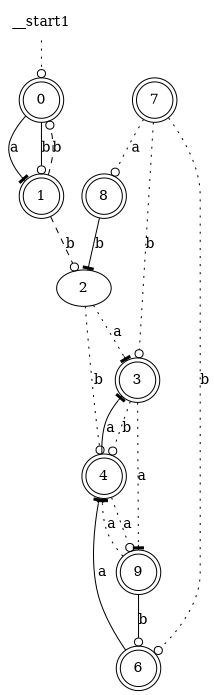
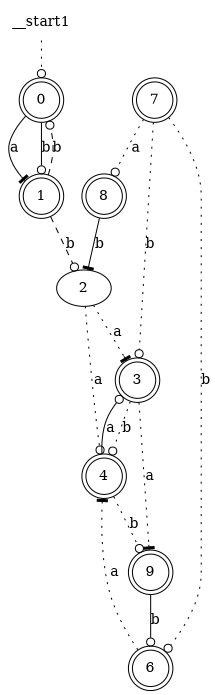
(99, 380) -> (99, 380)
(105, 425) -> (104, 427)
(128, 524) -> (134, 524)
(107, 532) -> none
(95, 580) -> (107, 580)
